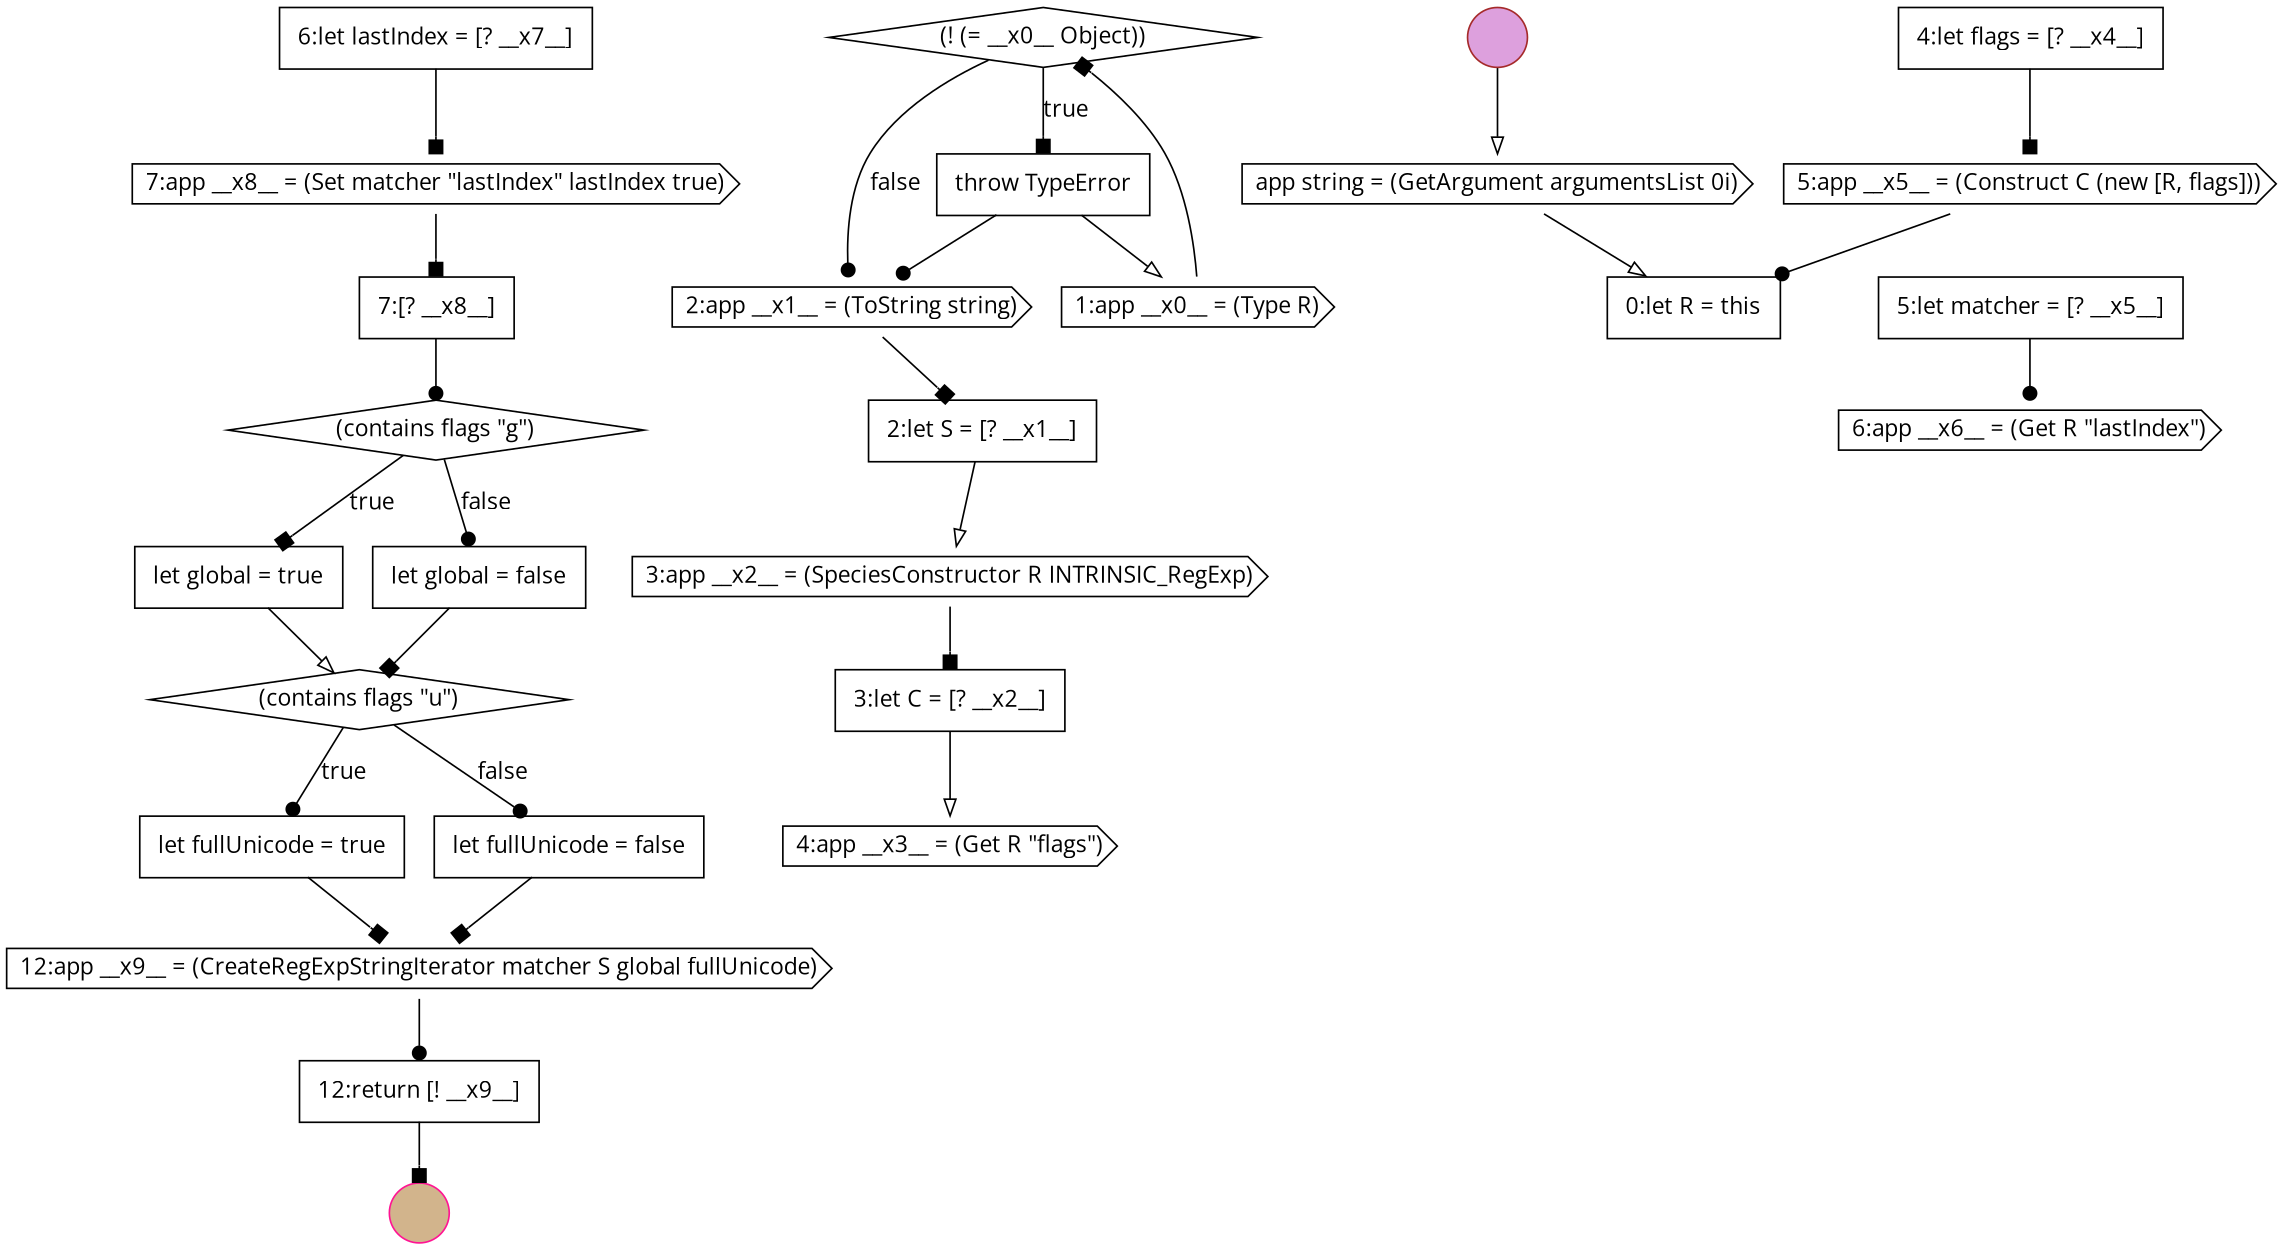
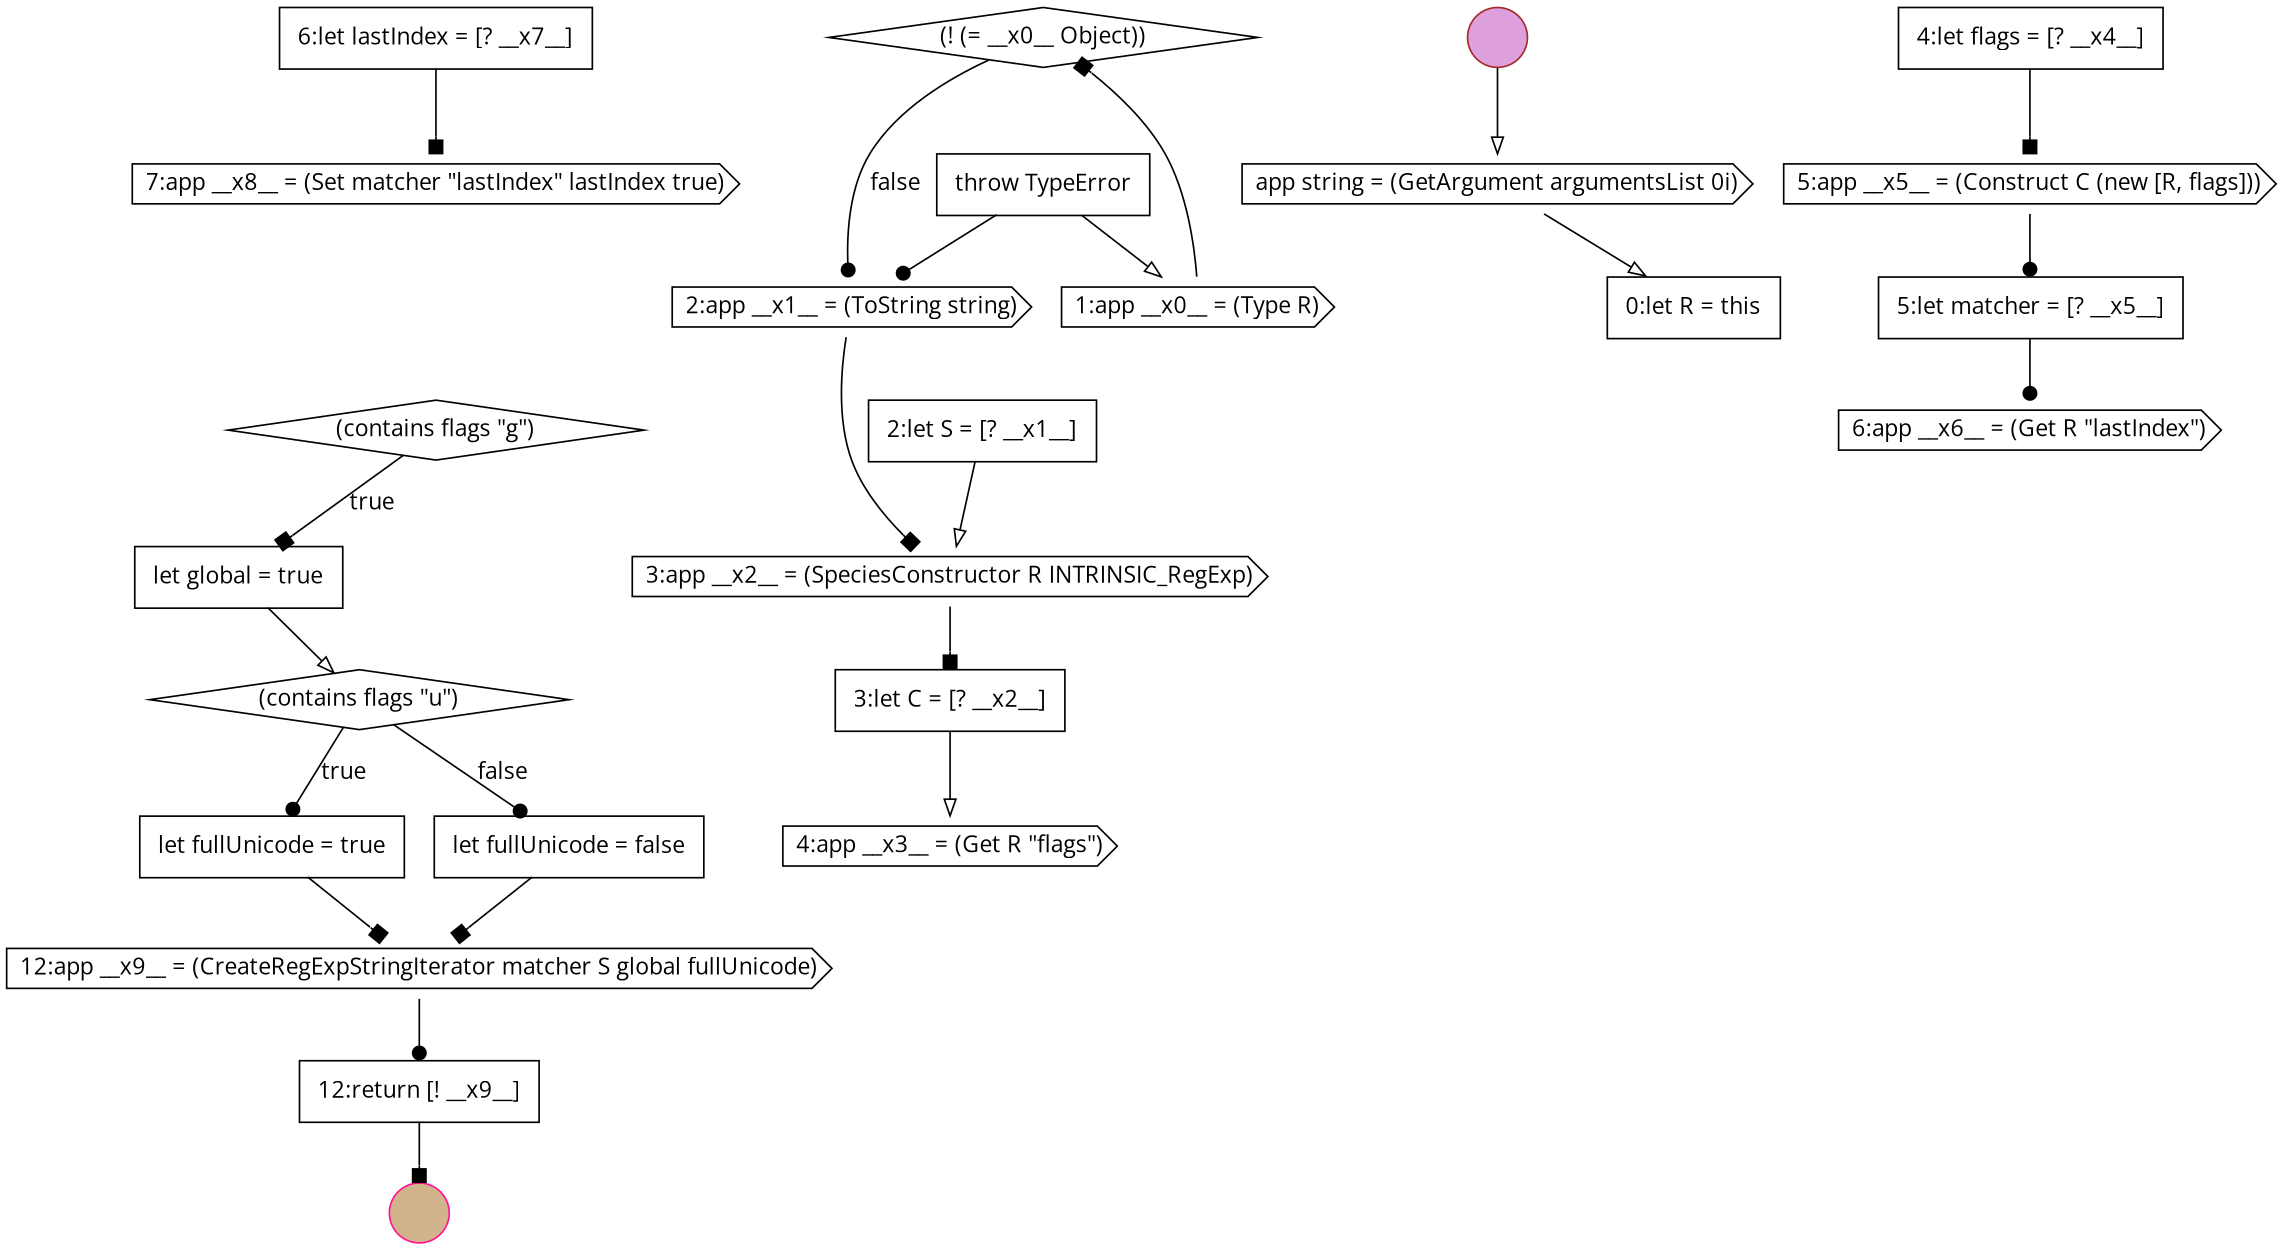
(1043, 102) -> none
(1869, 243) -> (2030, 238)
(436, 307) -> none
(910, 362) -> (847, 444)
(479, 577) -> none
